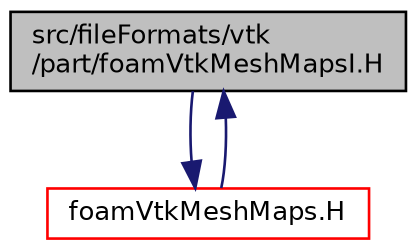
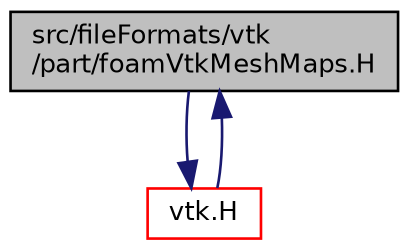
(208, 51) -> (204, 51)
(208, 214) -> (204, 214)
